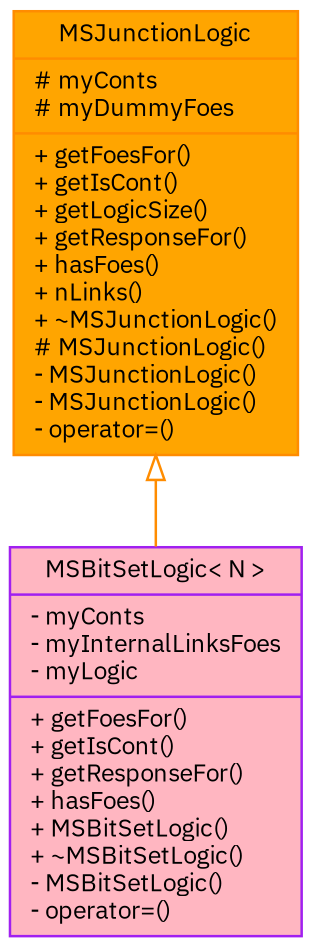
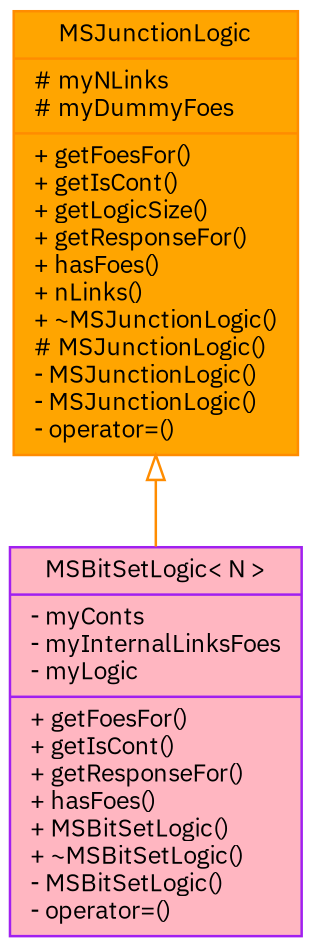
(96, 81) -> (102, 81)
